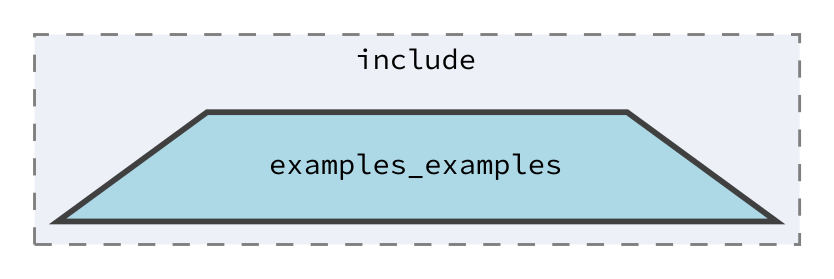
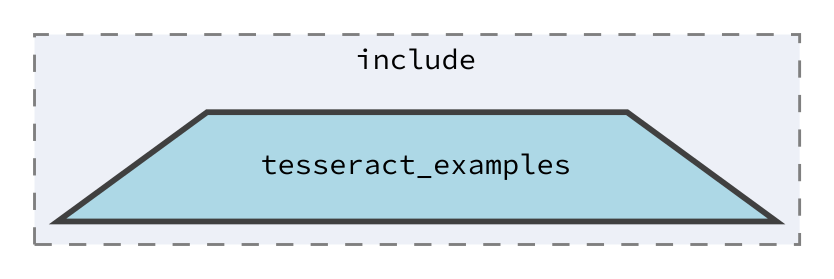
(417, 167) -> (417, 167)
